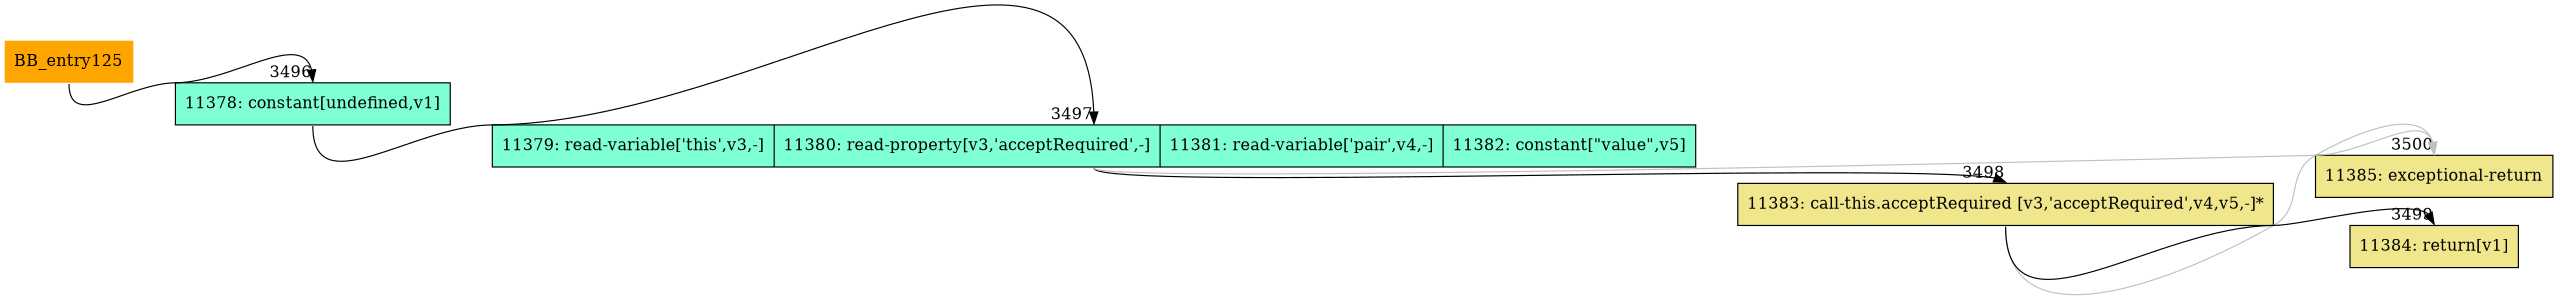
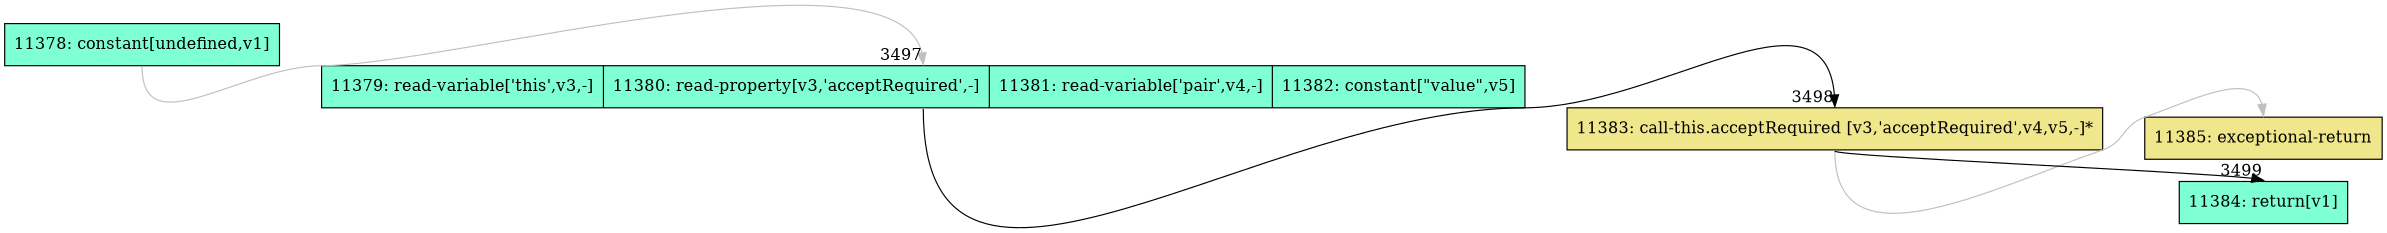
(69, 62) -> none
(725, 78) -> (526, 37)
(1835, 166) -> none
(2434, 247) -> (2263, 203)
